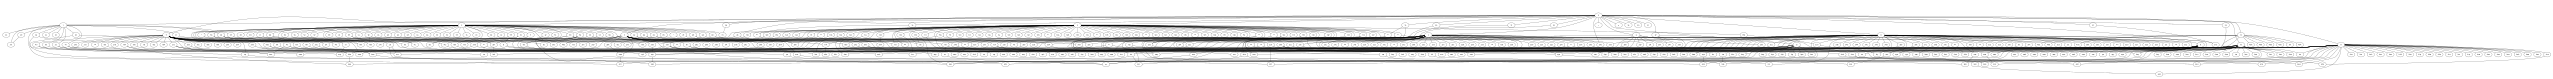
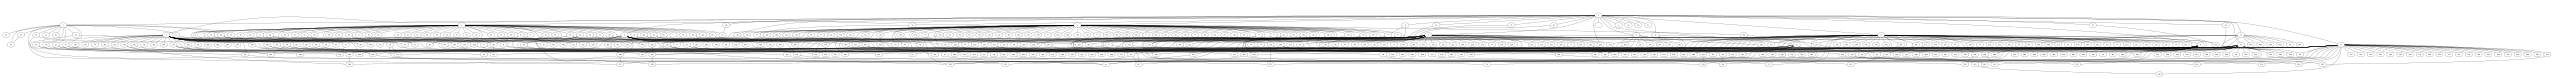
(388, 35) -> none
none -> (1487, 64)
